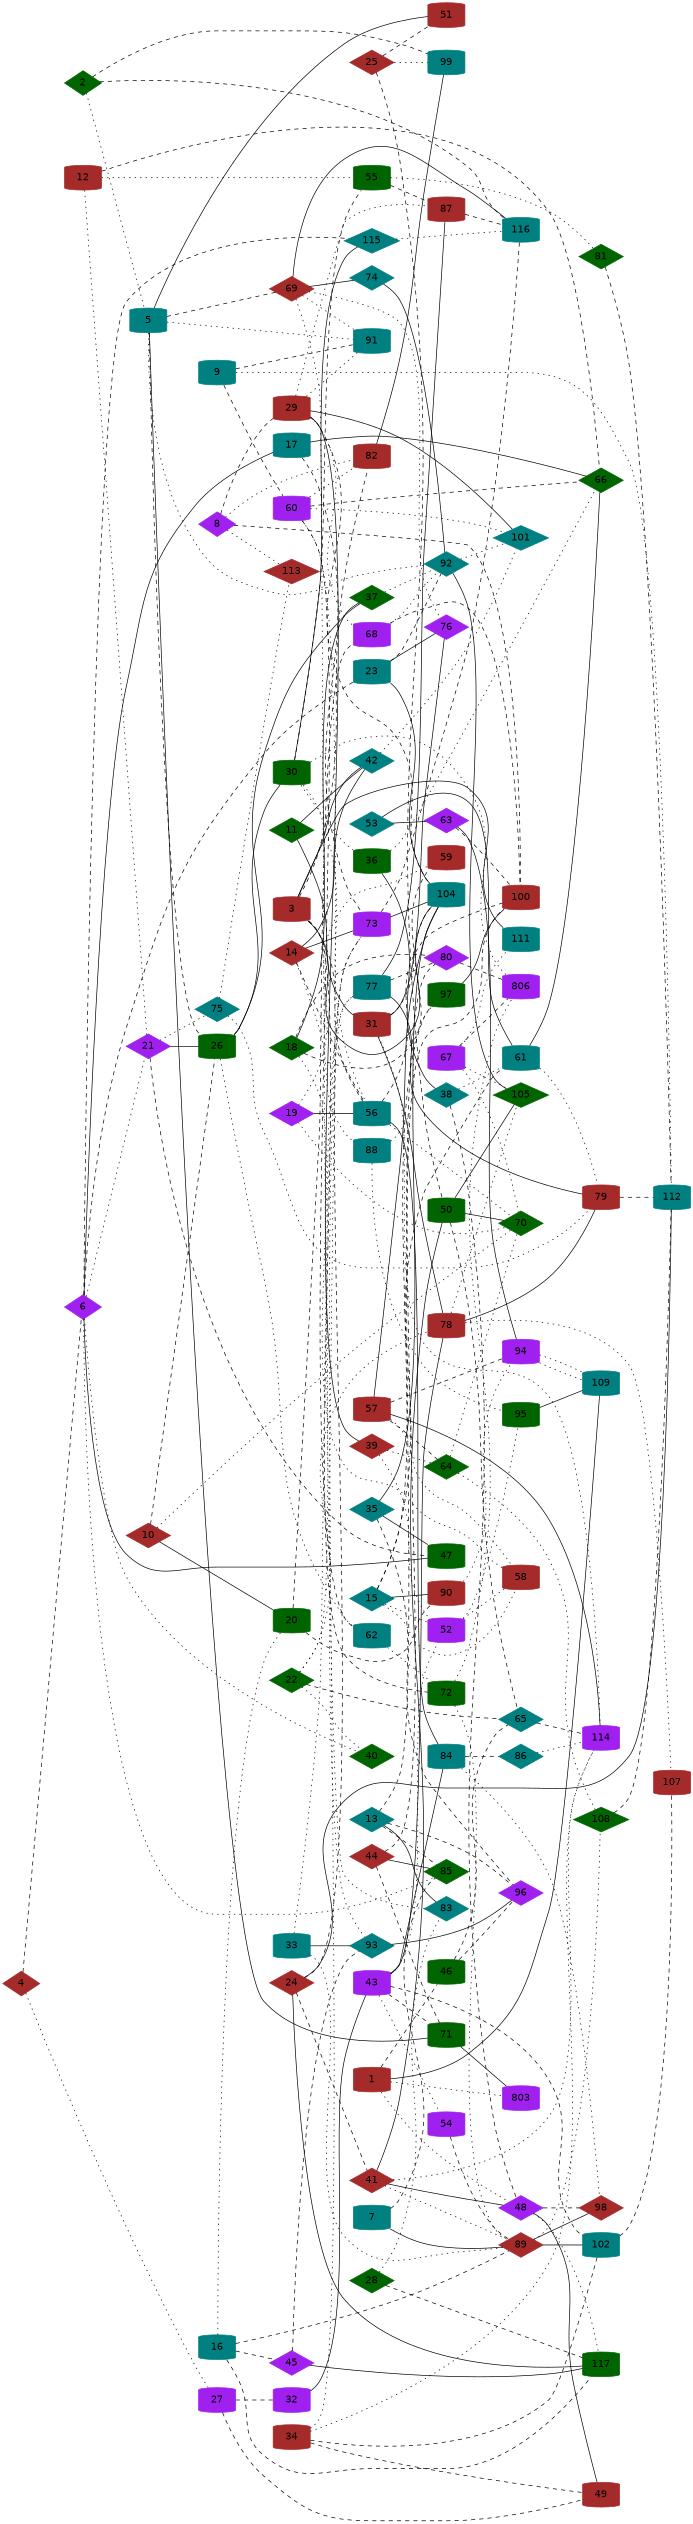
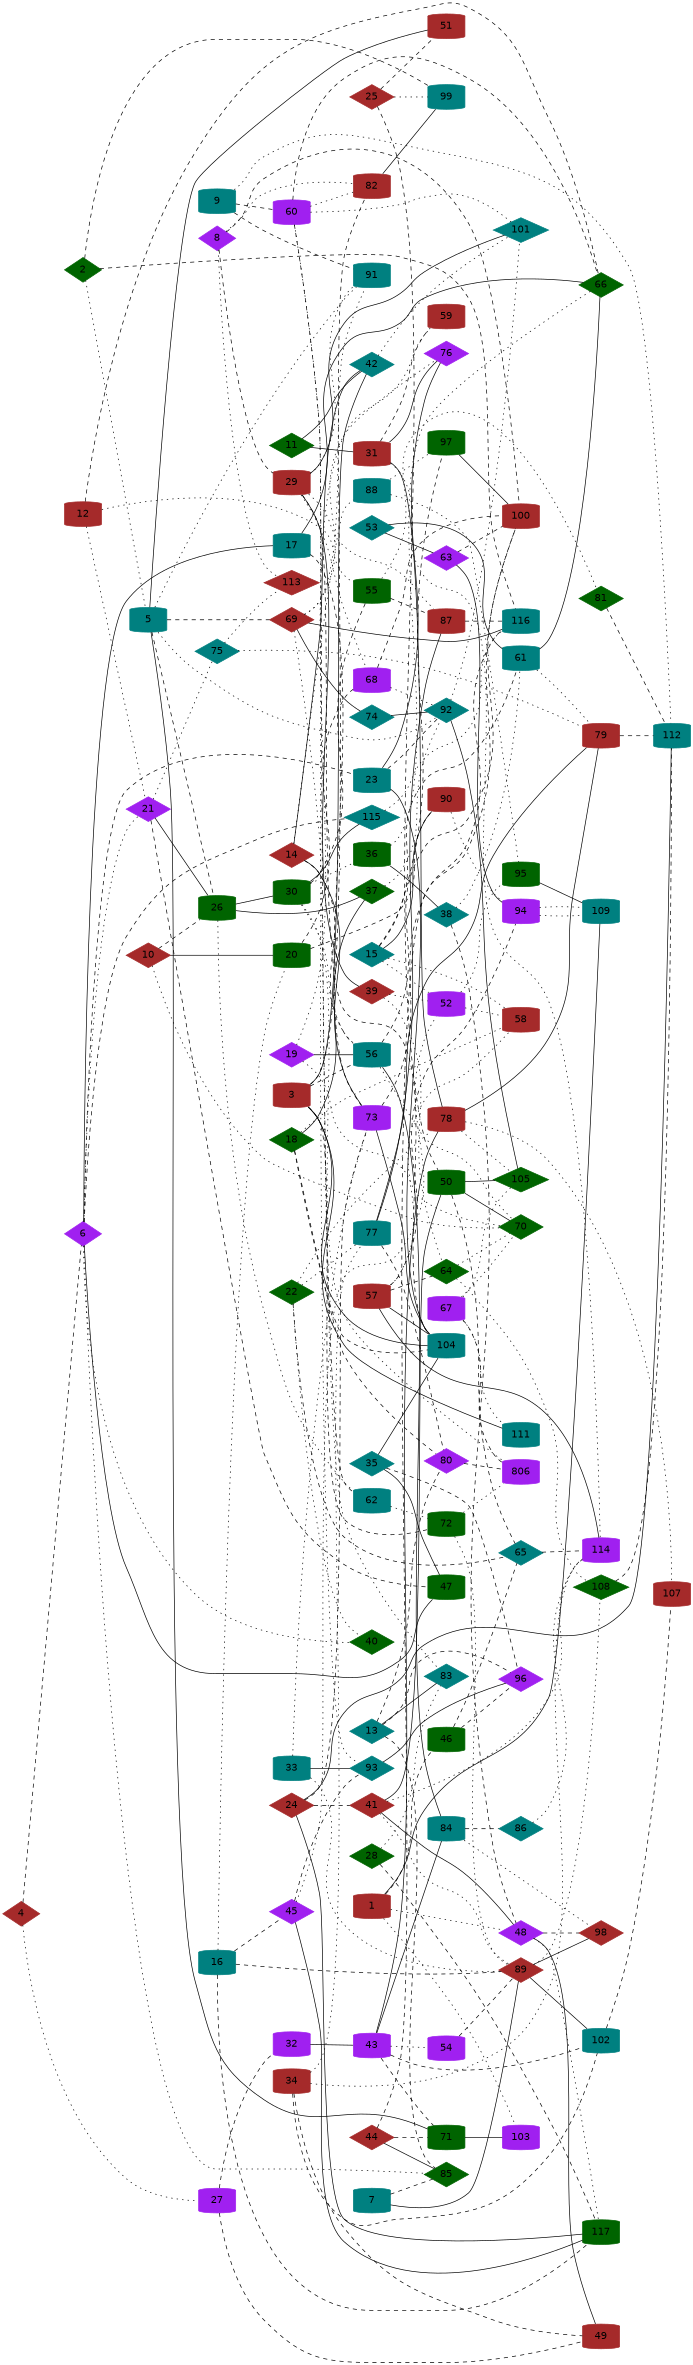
(418, 1809) -> (323, 1577)
(521, 2098) -> (521, 2137)
